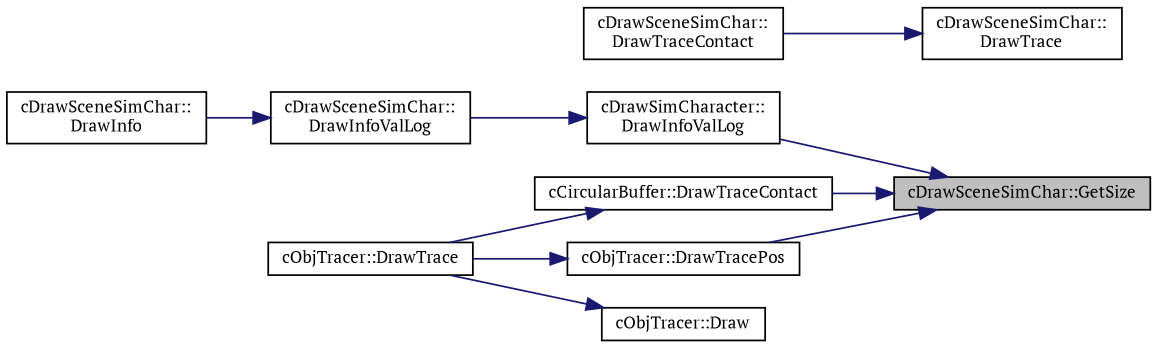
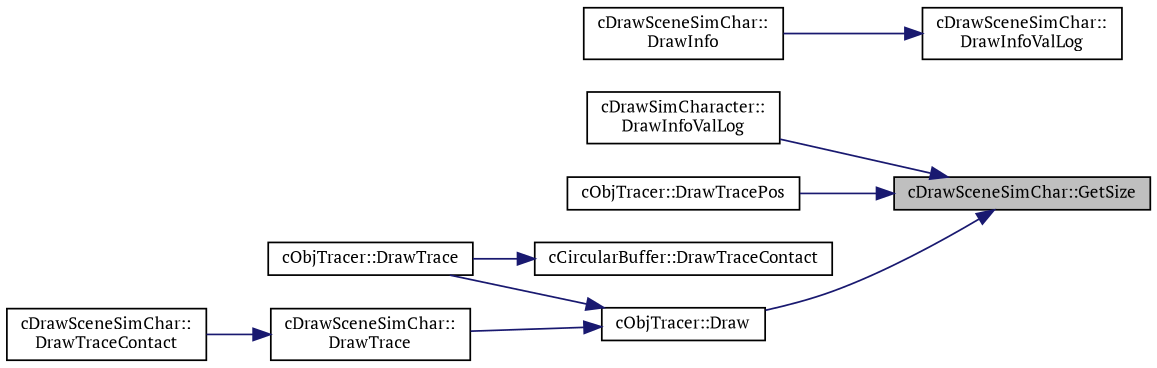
(520, 118) -> none
(854, 193) -> (876, 273)
(511, 259) -> none
none -> (527, 329)
